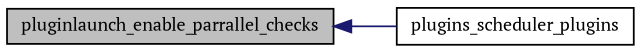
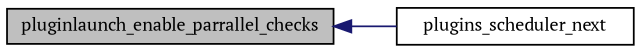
(515, 26) -> (515, 26)
